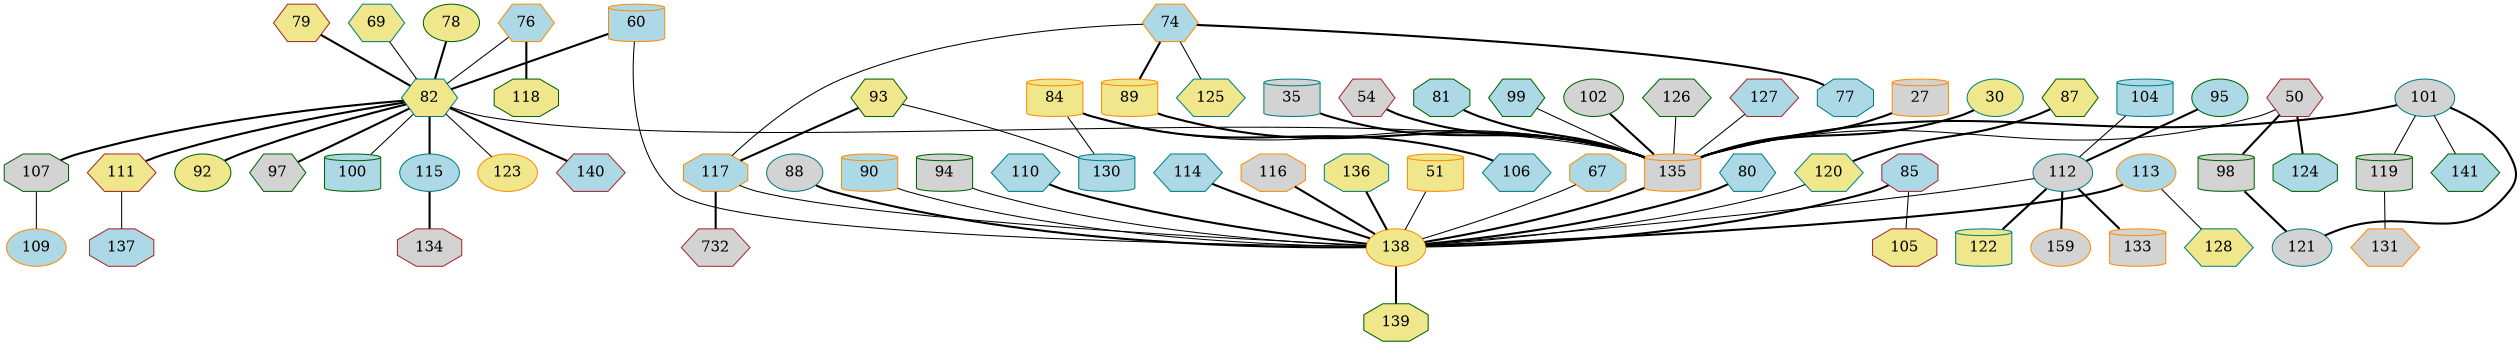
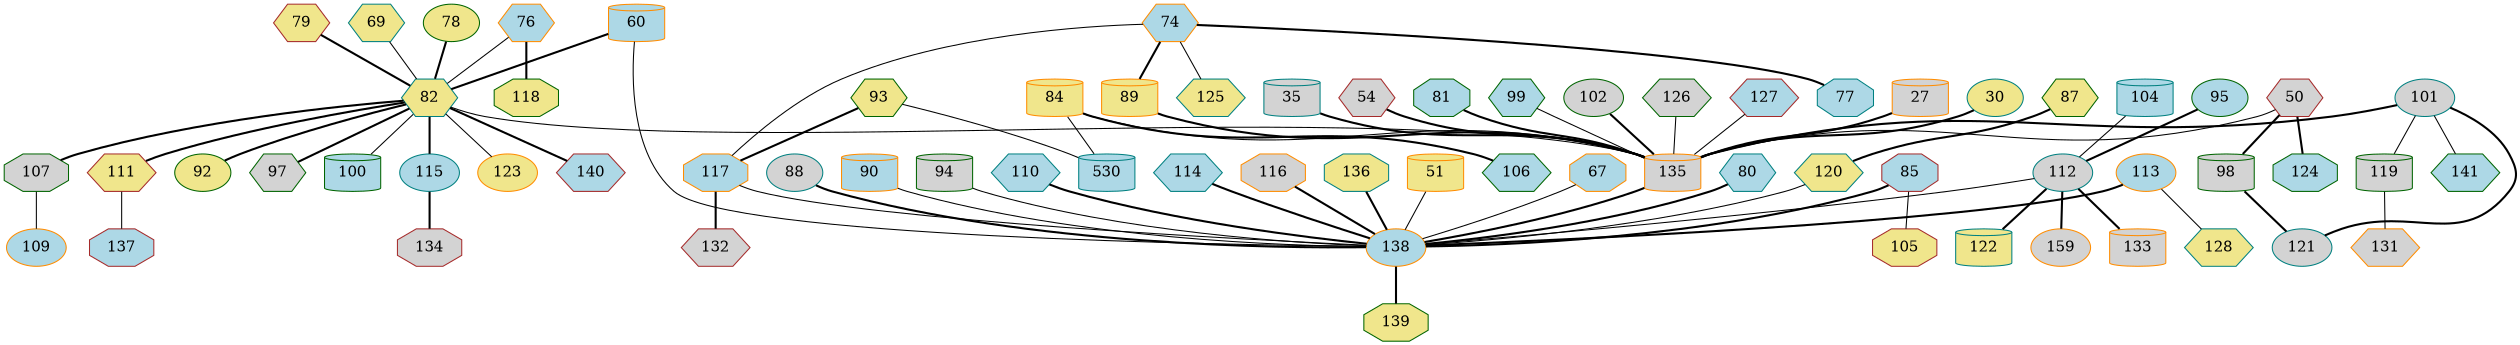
(1107, 173) -> (1107, 173)
(1517, 173) -> (1517, 173)
(716, 248) -> (716, 248)
(1396, 248) -> (1396, 248)
